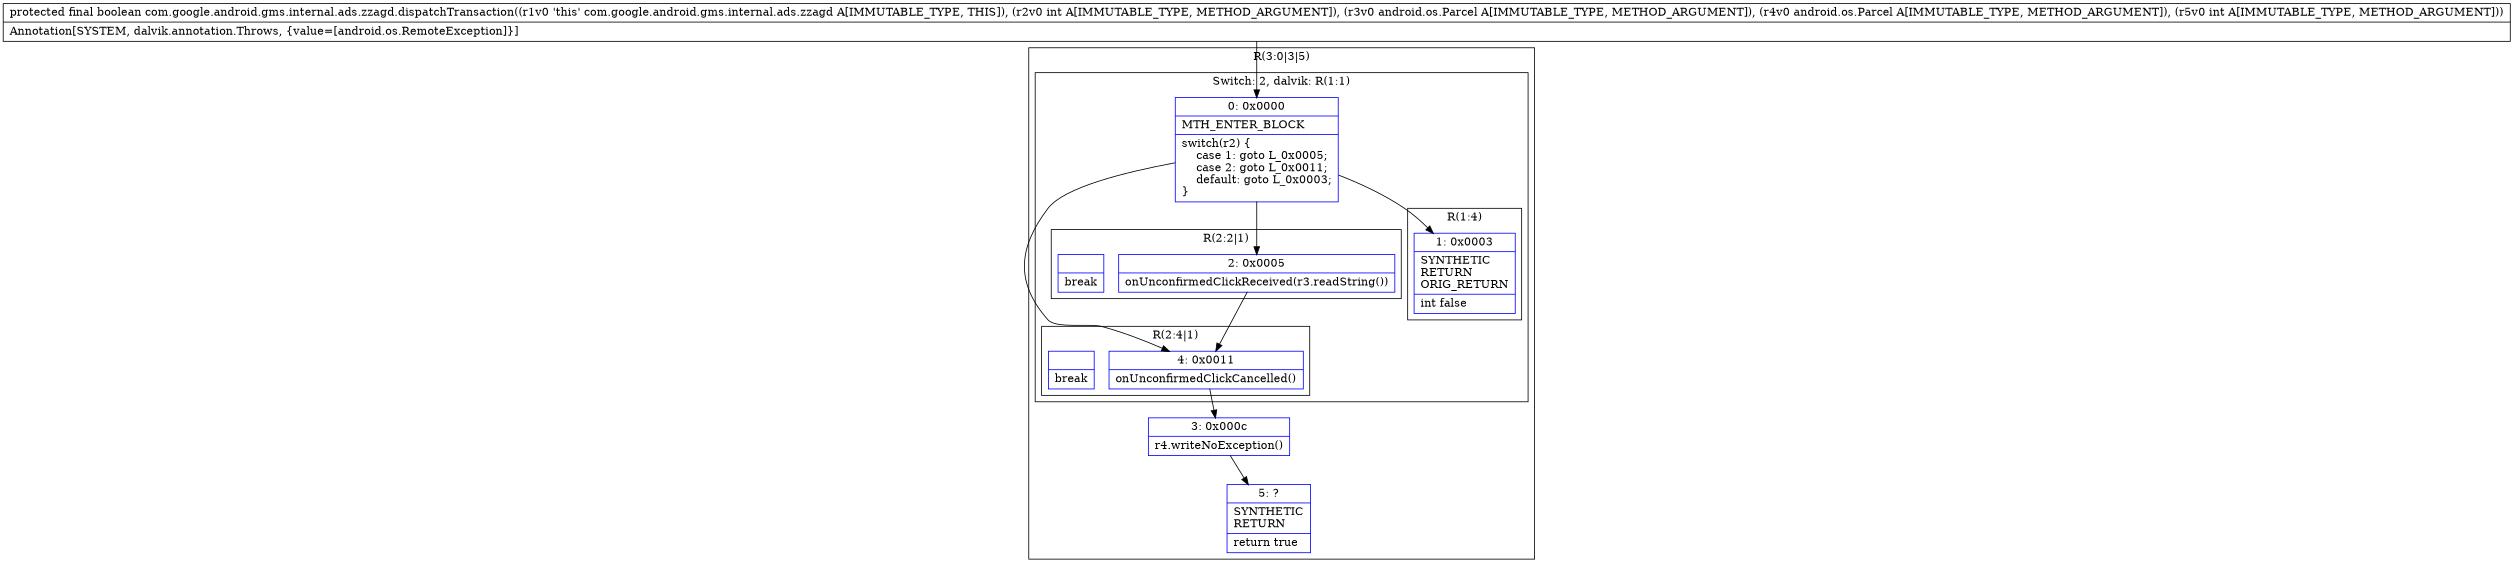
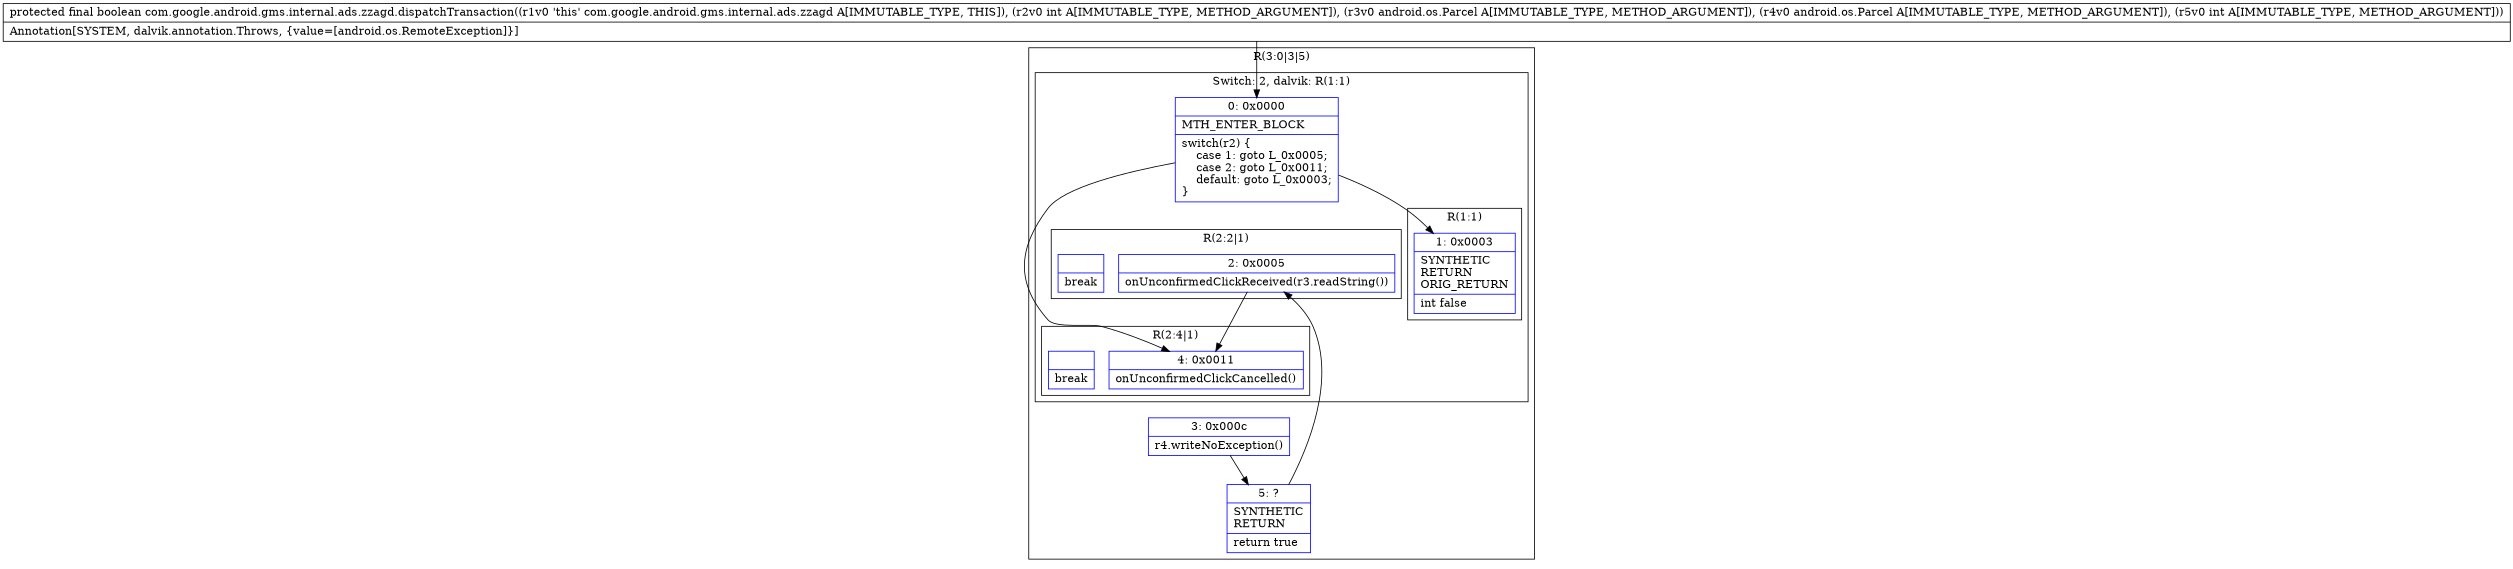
(1465, 218) -> (1465, 218)
(1257, 224) -> (1321, 389)
(1212, 399) -> none
